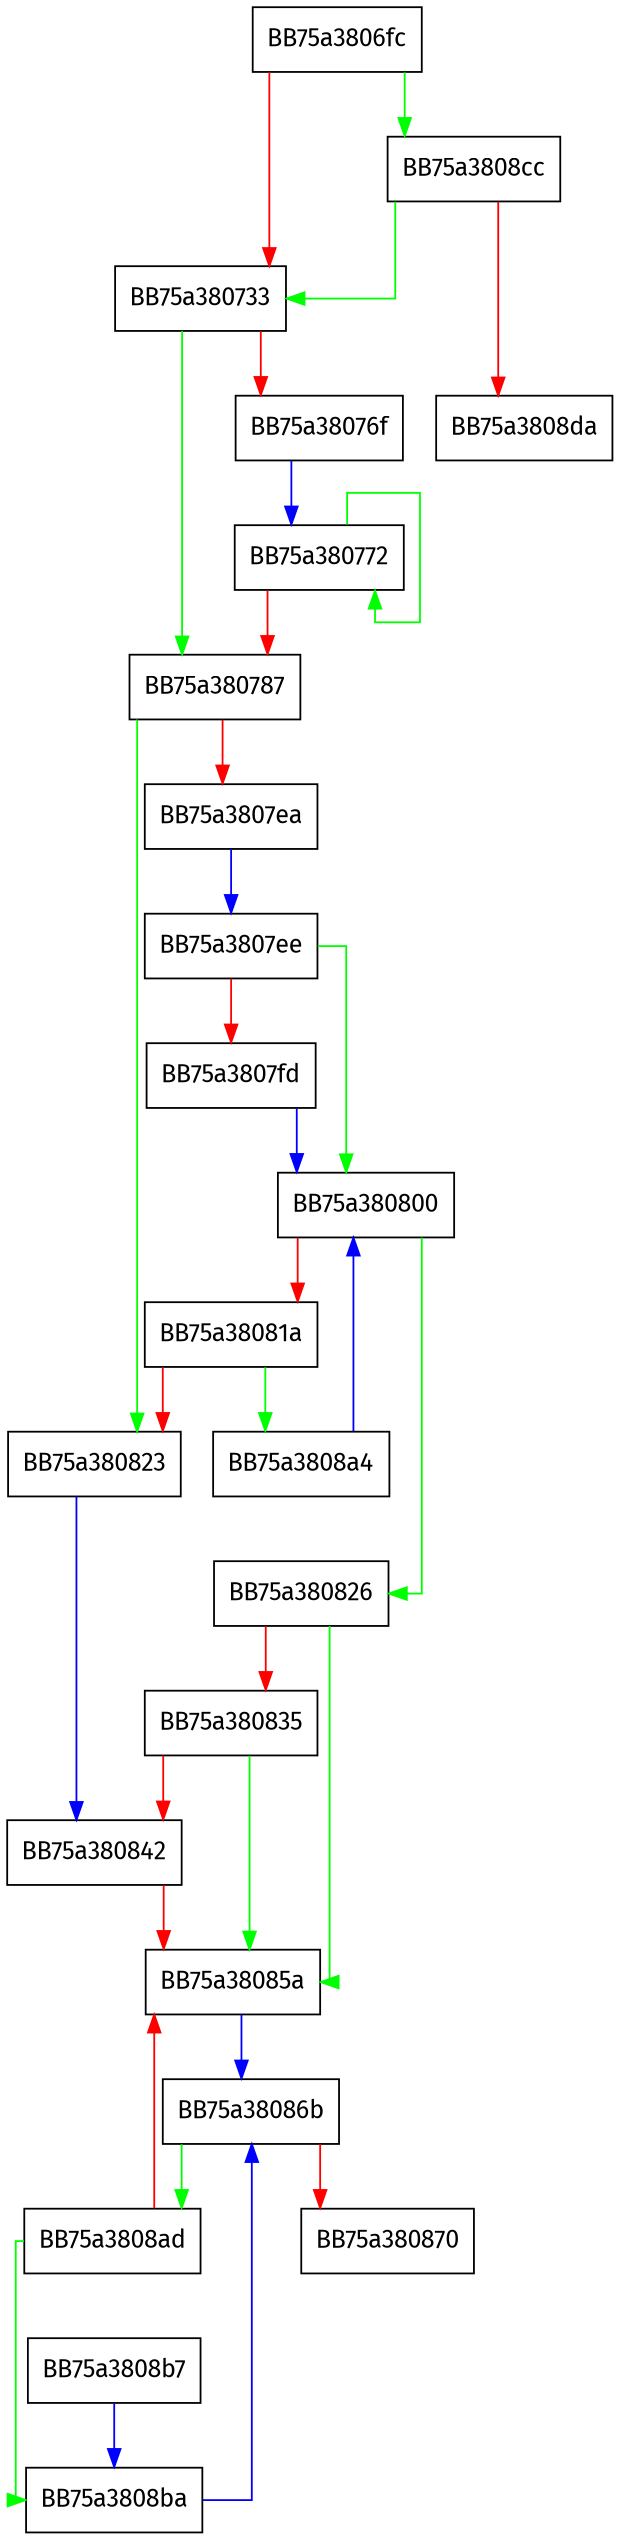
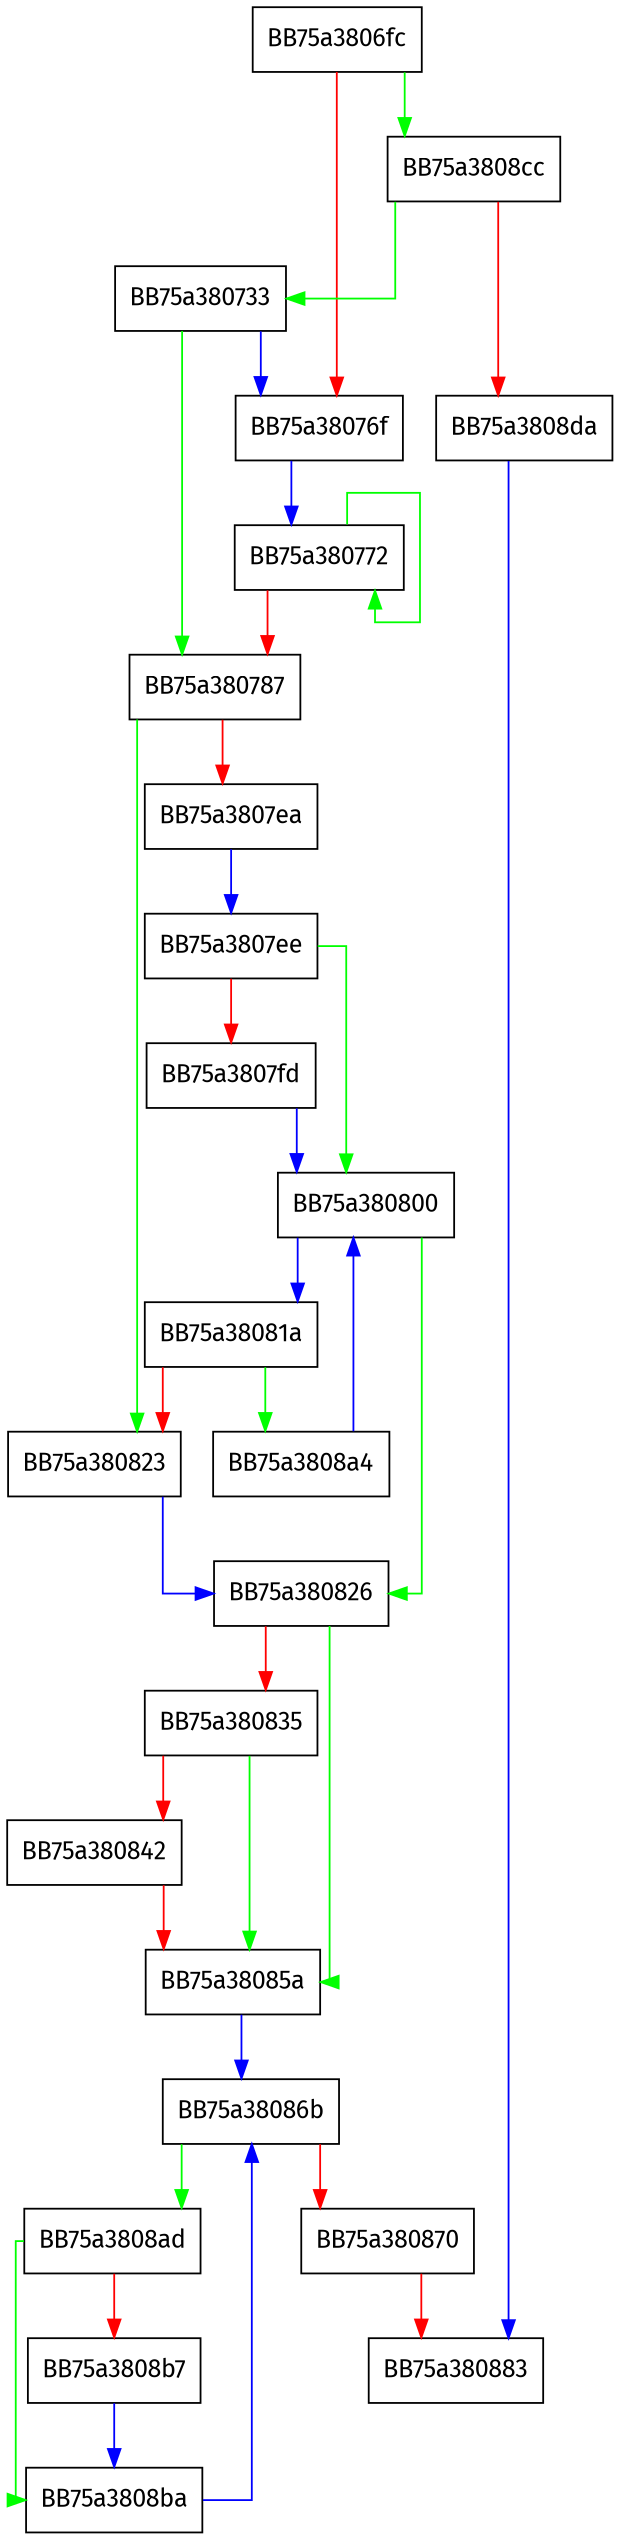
(269, 160) -> (337, 225)
(261, 354) -> (261, 354)
(298, 1261) -> (298, 1261)
(76, 1649) -> (163, 1562)
(154, 2120) -> (114, 2297)
none -> (456, 2371)
